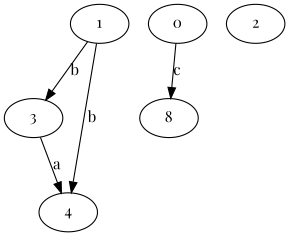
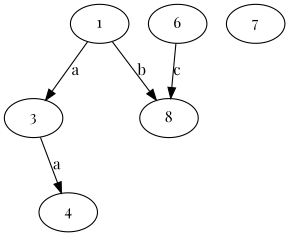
(178, 24) -> (178, 24)
(256, 24) -> (256, 24)
(75, 71) -> (75, 71)
(85, 113) -> (131, 67)
